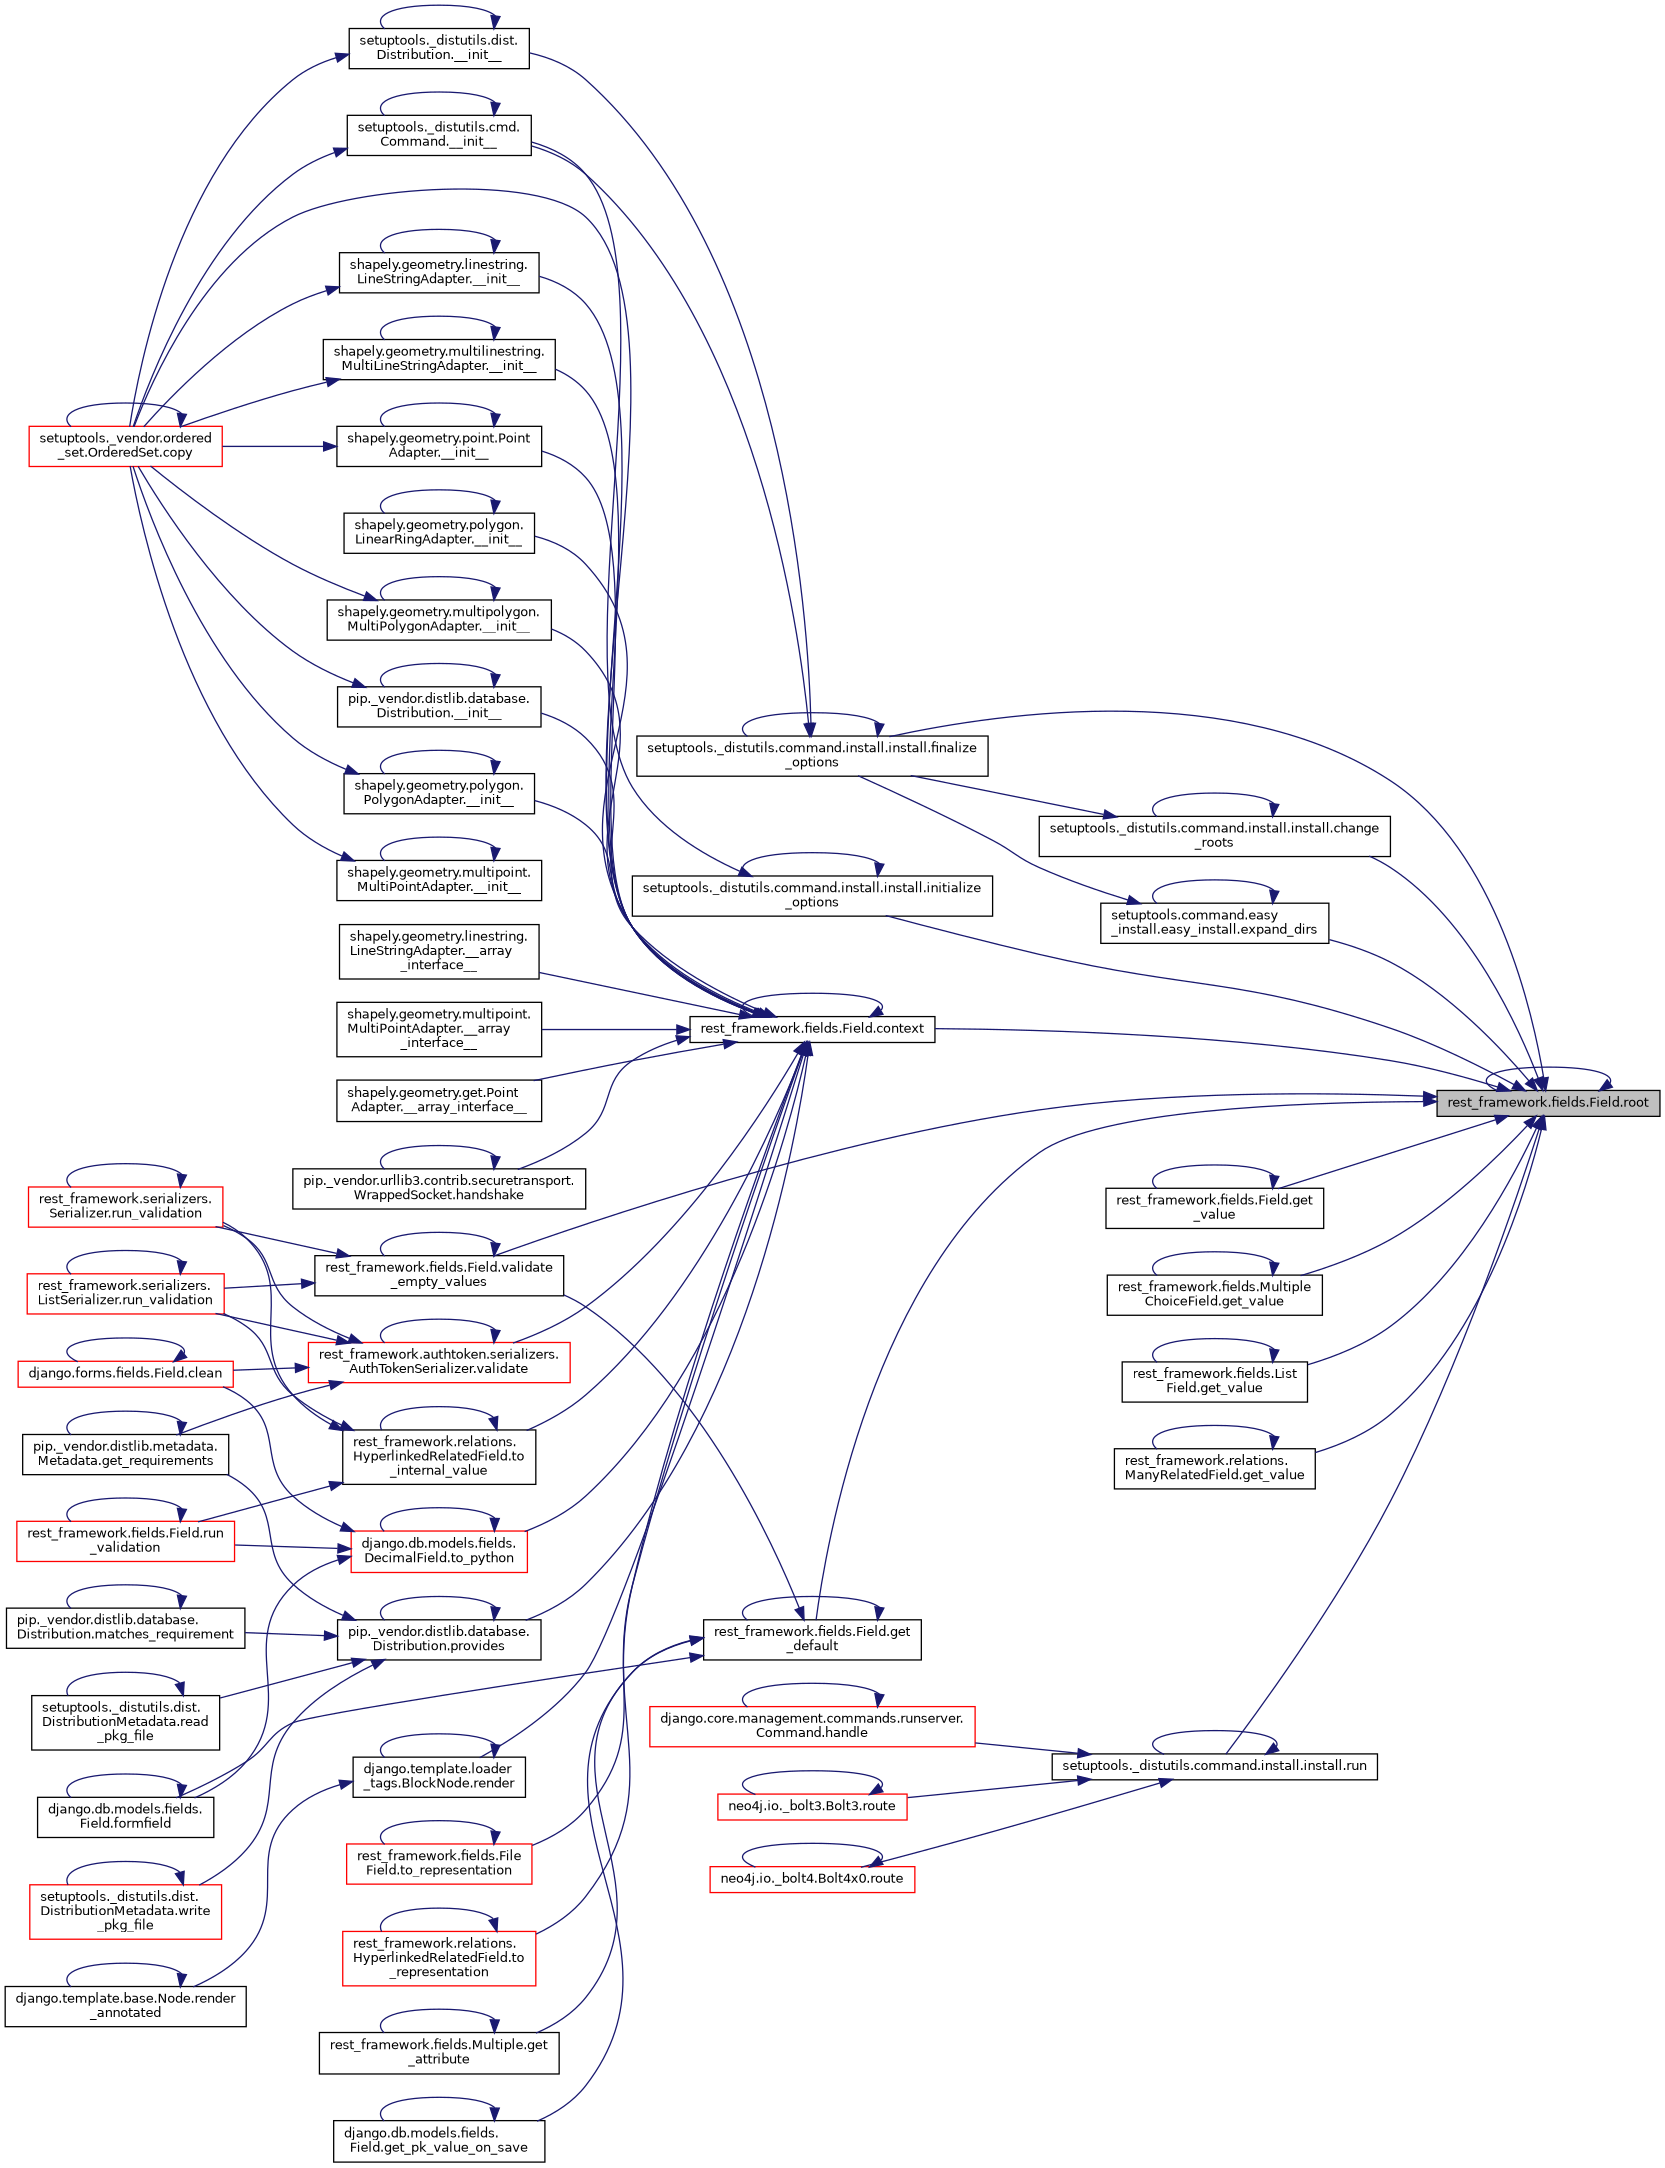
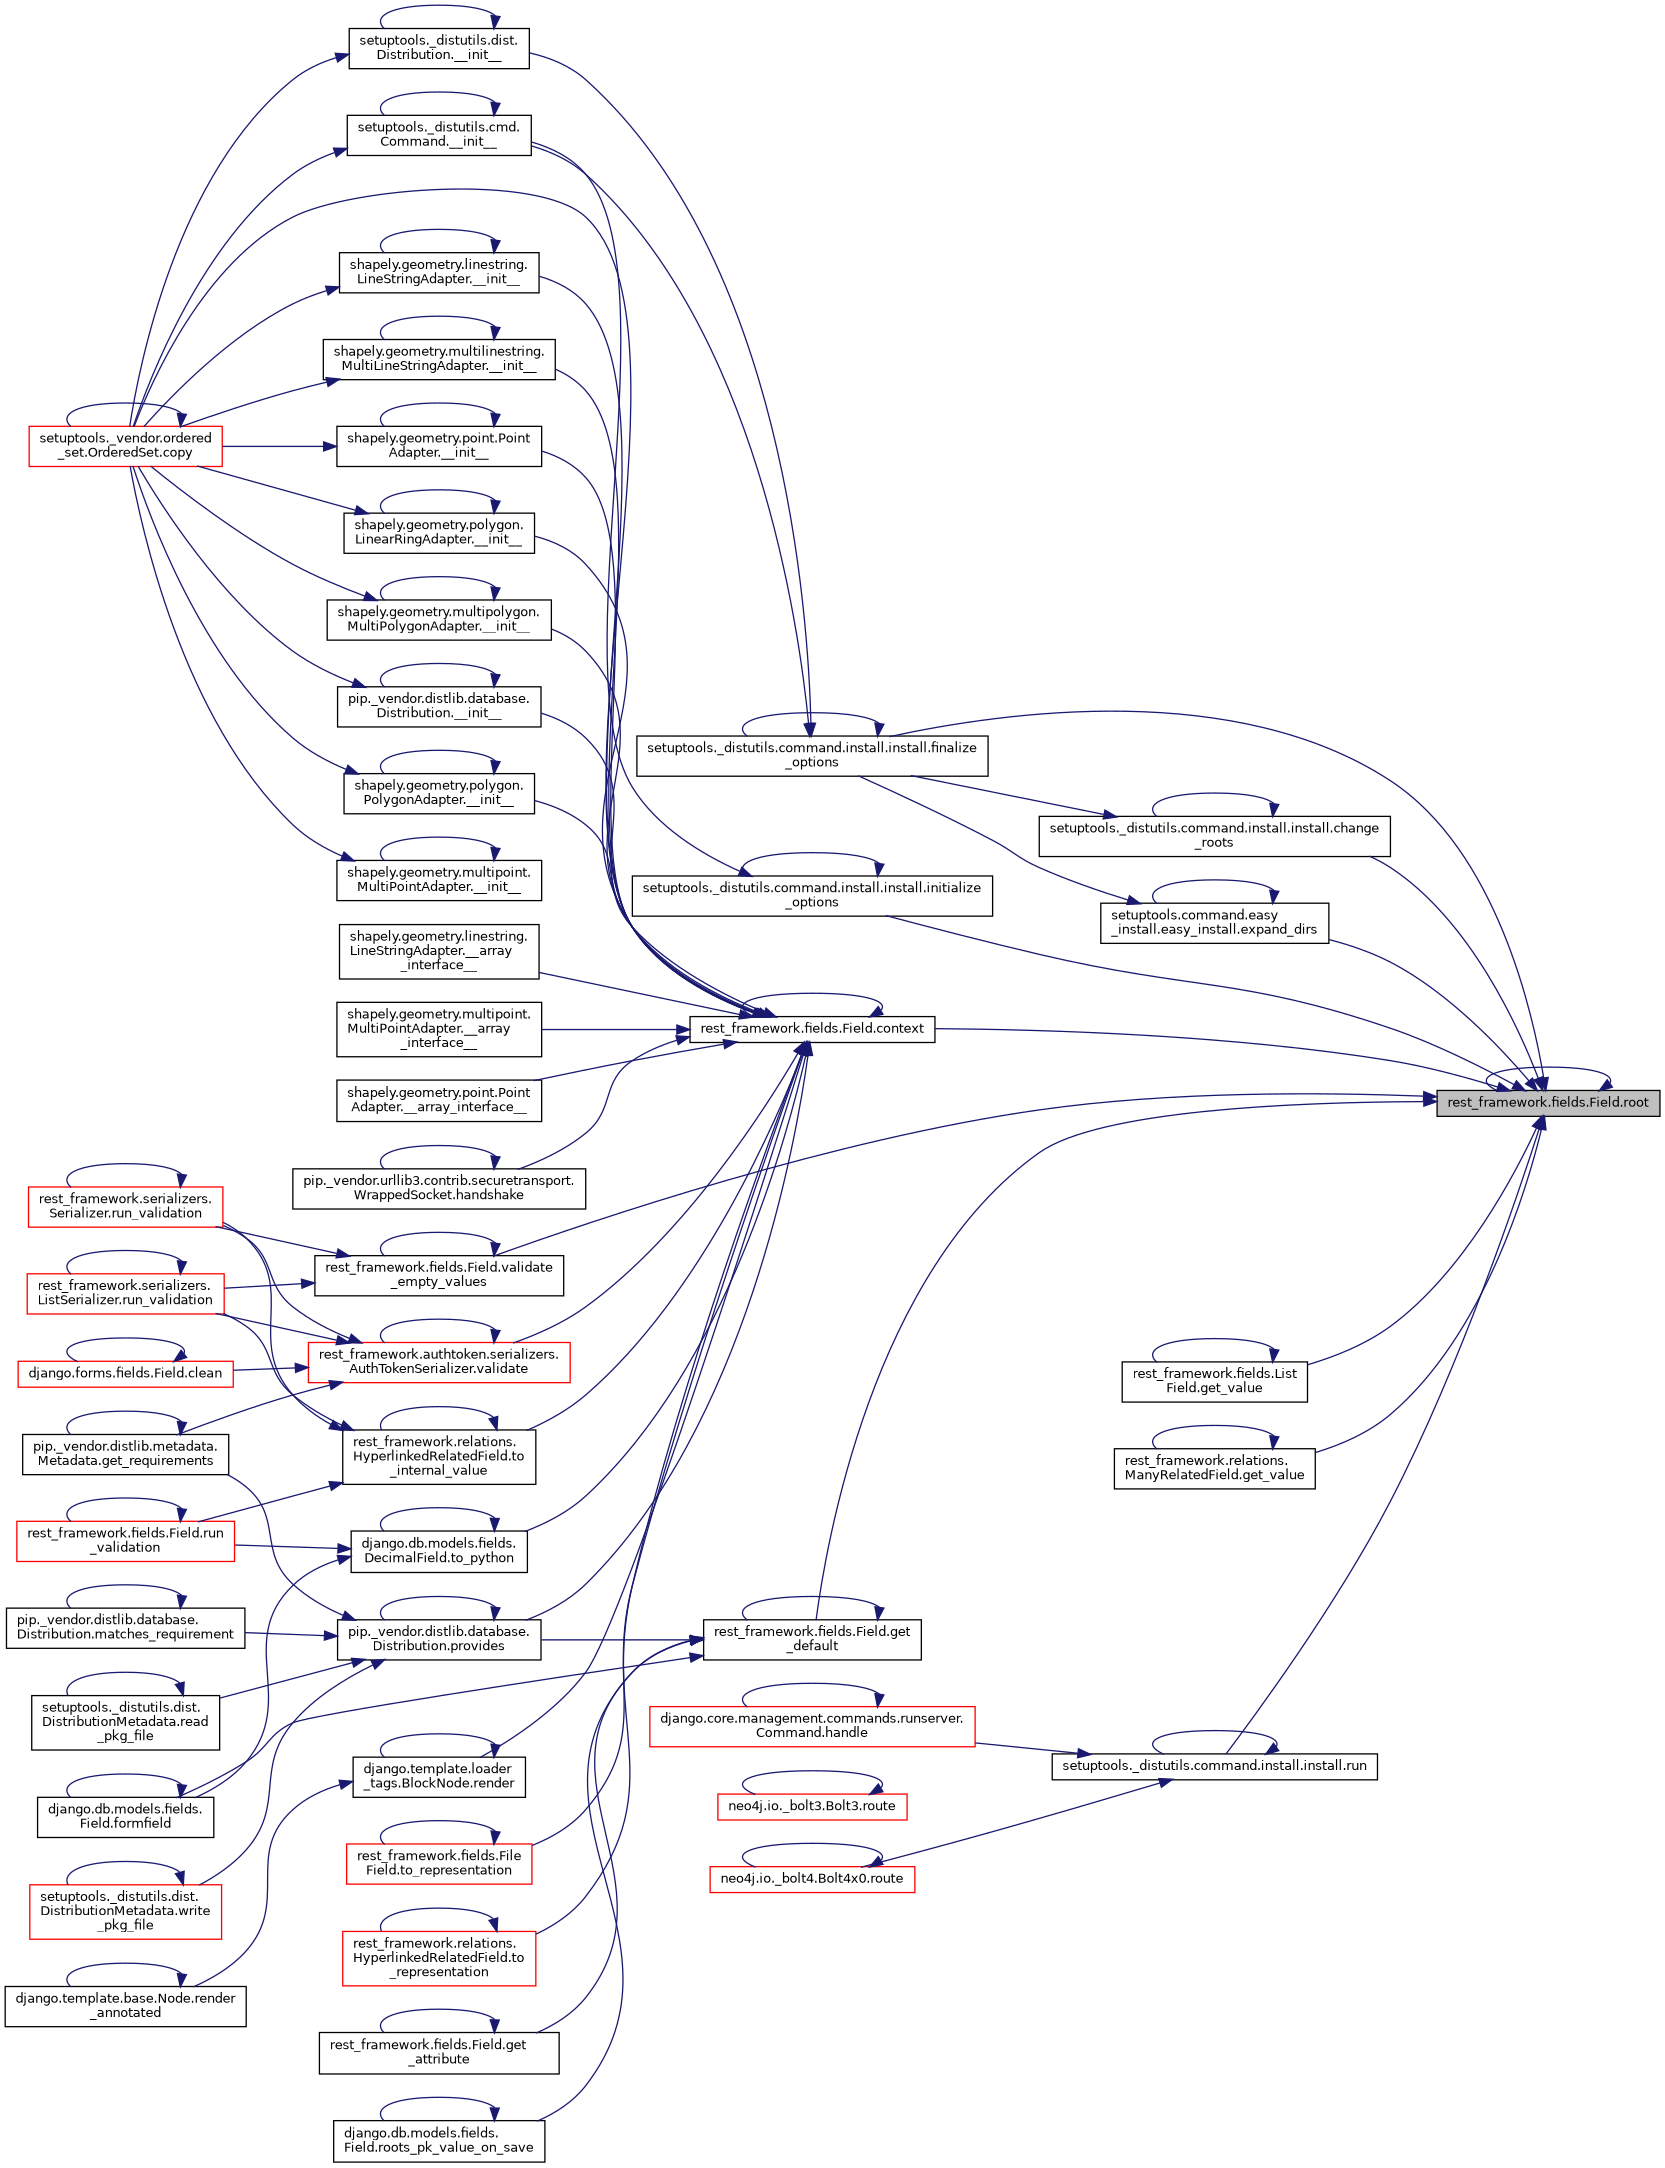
none -> (276, 488)
(439, 1101) -> (439, 1101)
(1215, 1208) -> none
(1215, 1295) -> none
(706, 1432) -> (616, 1640)
(274, 1463) -> none
(439, 1552) -> (439, 1552)
(993, 1789) -> none
(439, 2053) -> (439, 2053)
(439, 2141) -> (439, 2141)
